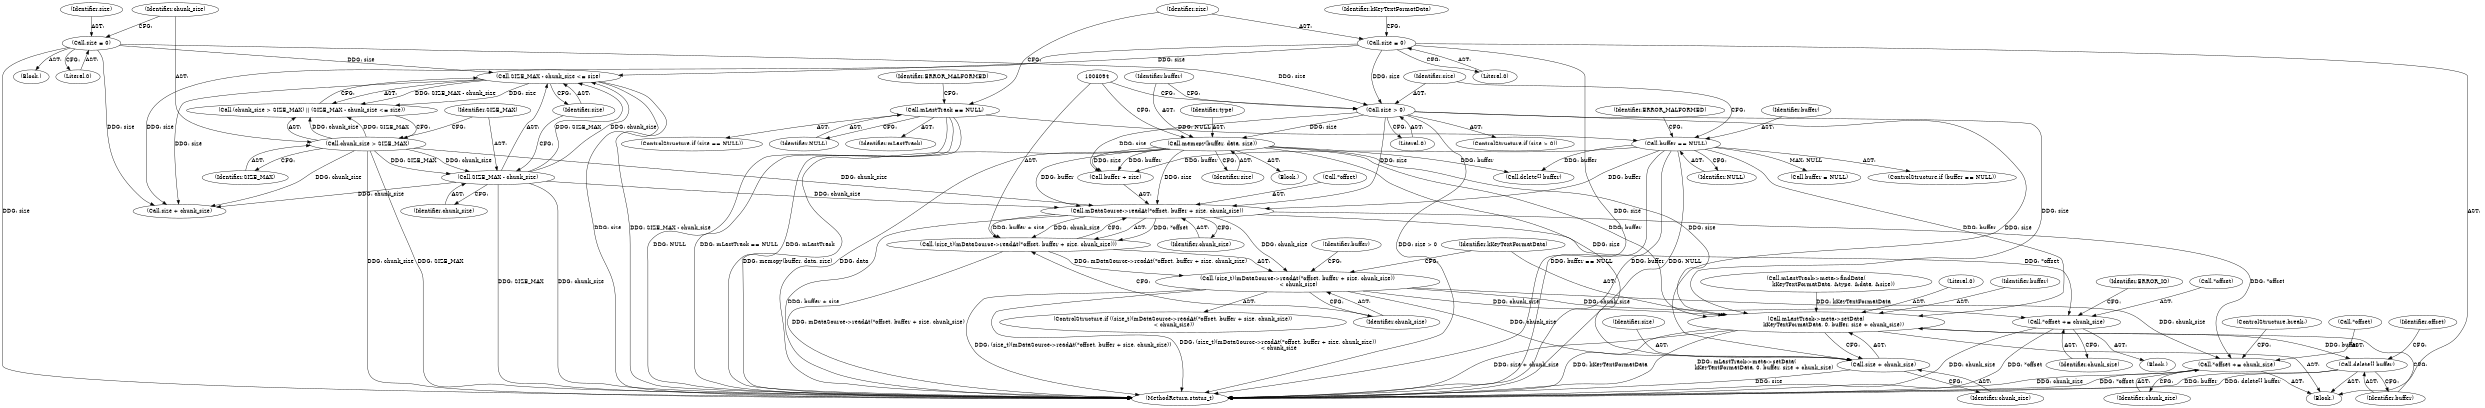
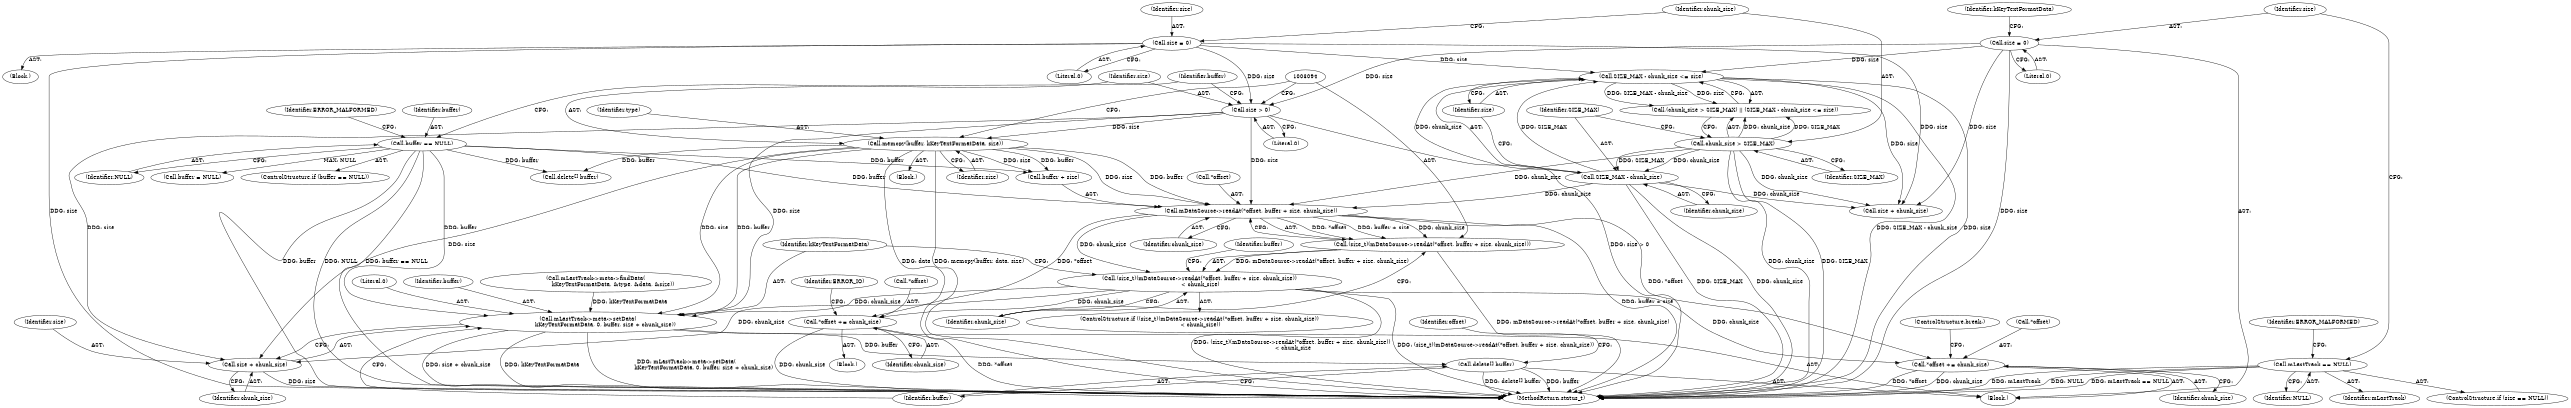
(1221, 123) -> none
(1309, 134) -> none
(1212, 144) -> (936, 144)
(1515, 144) -> none
